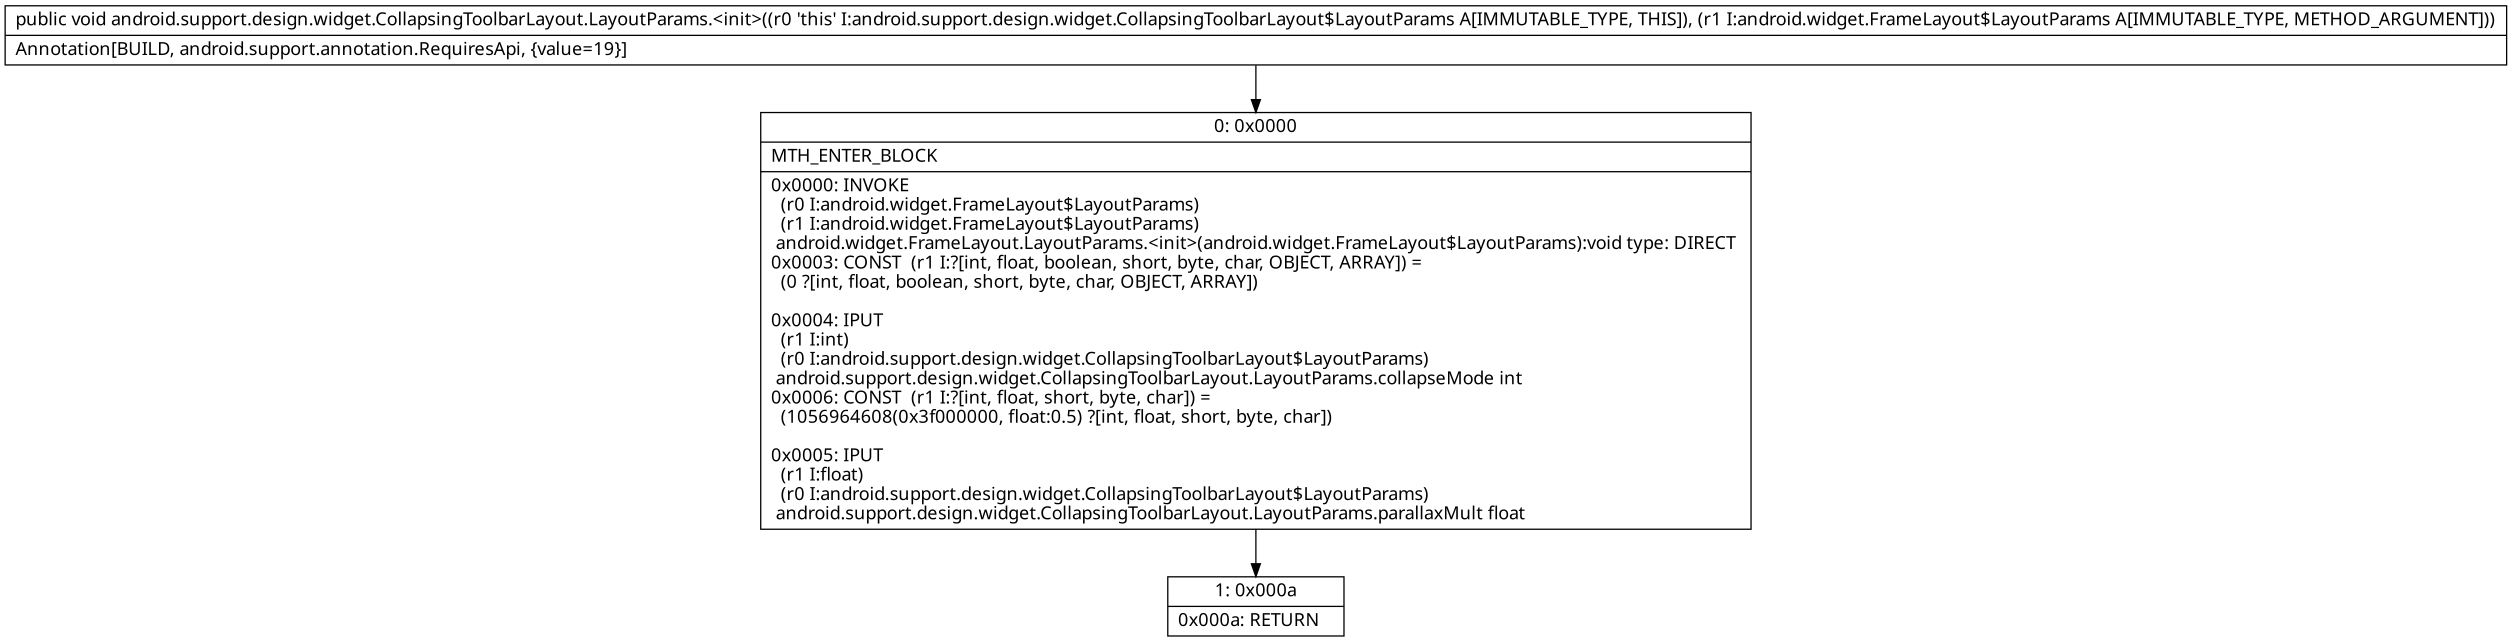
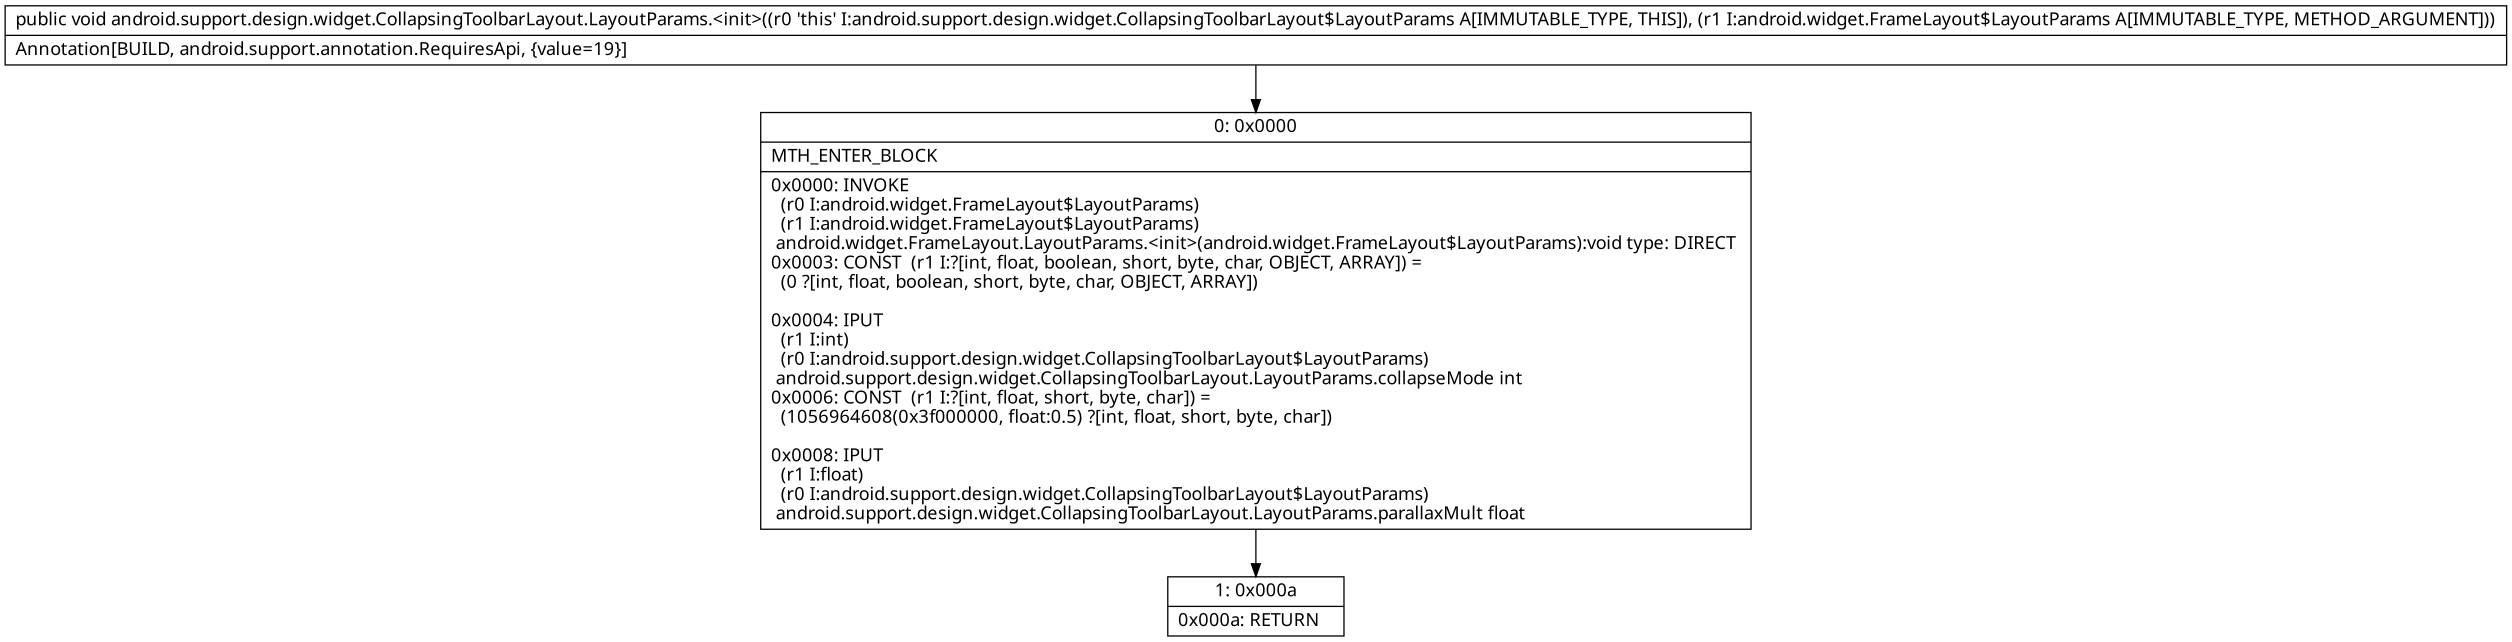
(832, 456) -> (832, 456)
